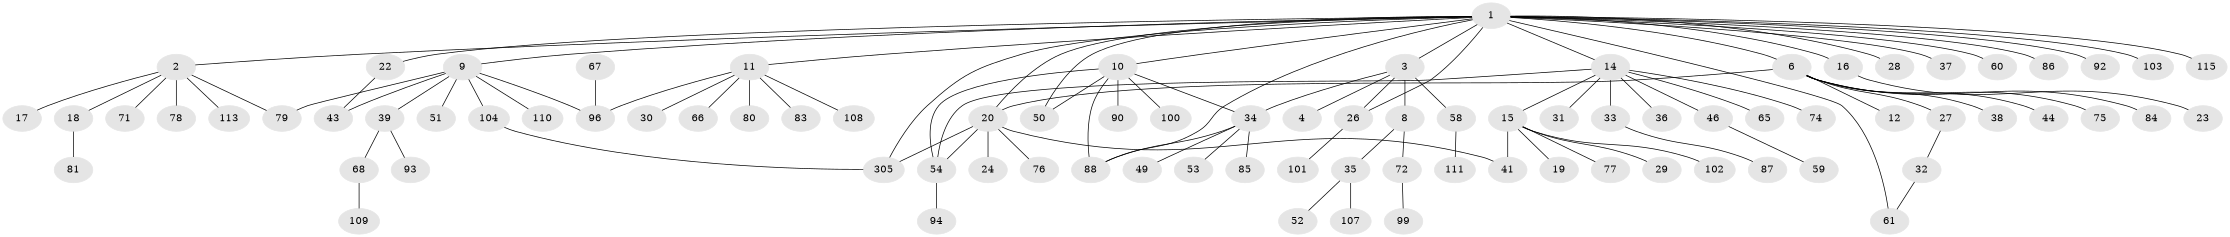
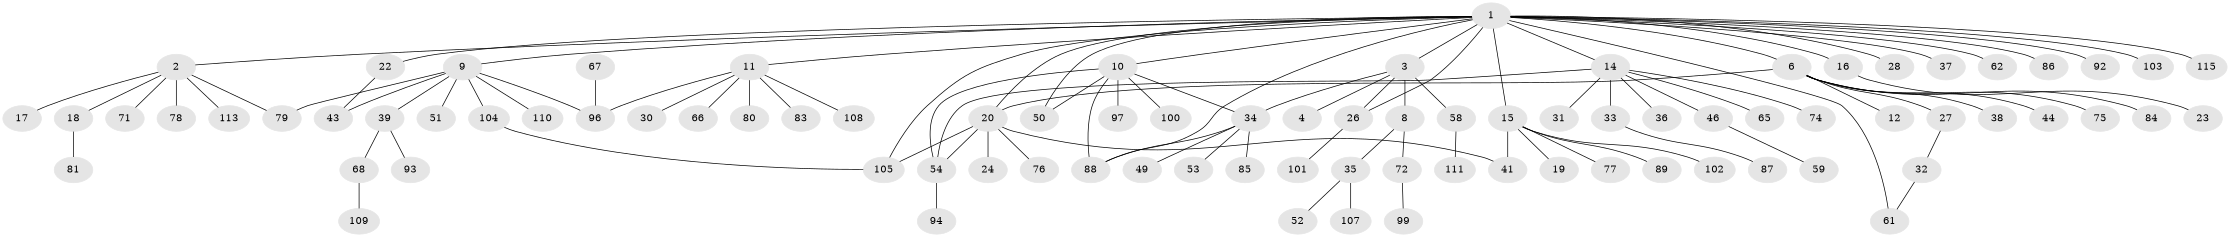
(1997, 67) -> (1997, 67)
(1559, 93) -> (1500, 67)
(1118, 119) -> (1118, 119)
(884, 170) -> (884, 170)
(1662, 170) -> (1662, 170)
